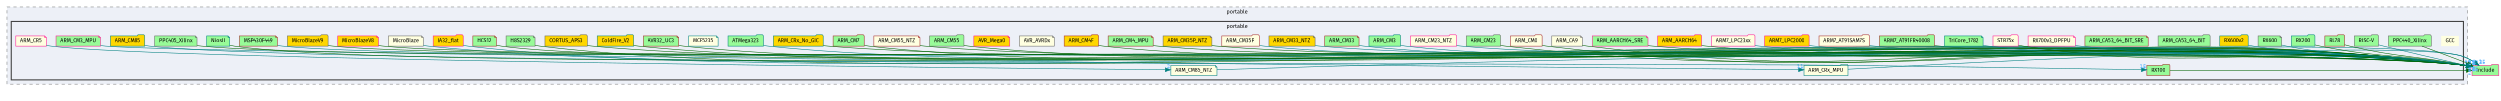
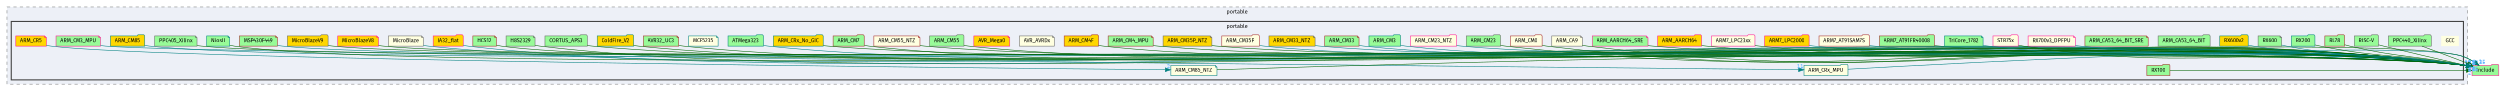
(31, 41) -> (31, 41)
(566, 41) -> (566, 41)
(2111, 53) -> (2111, 53)
(2423, 55) -> (2423, 55)
(1532, 61) -> (1532, 61)
(1592, 64) -> (1306, 55)
